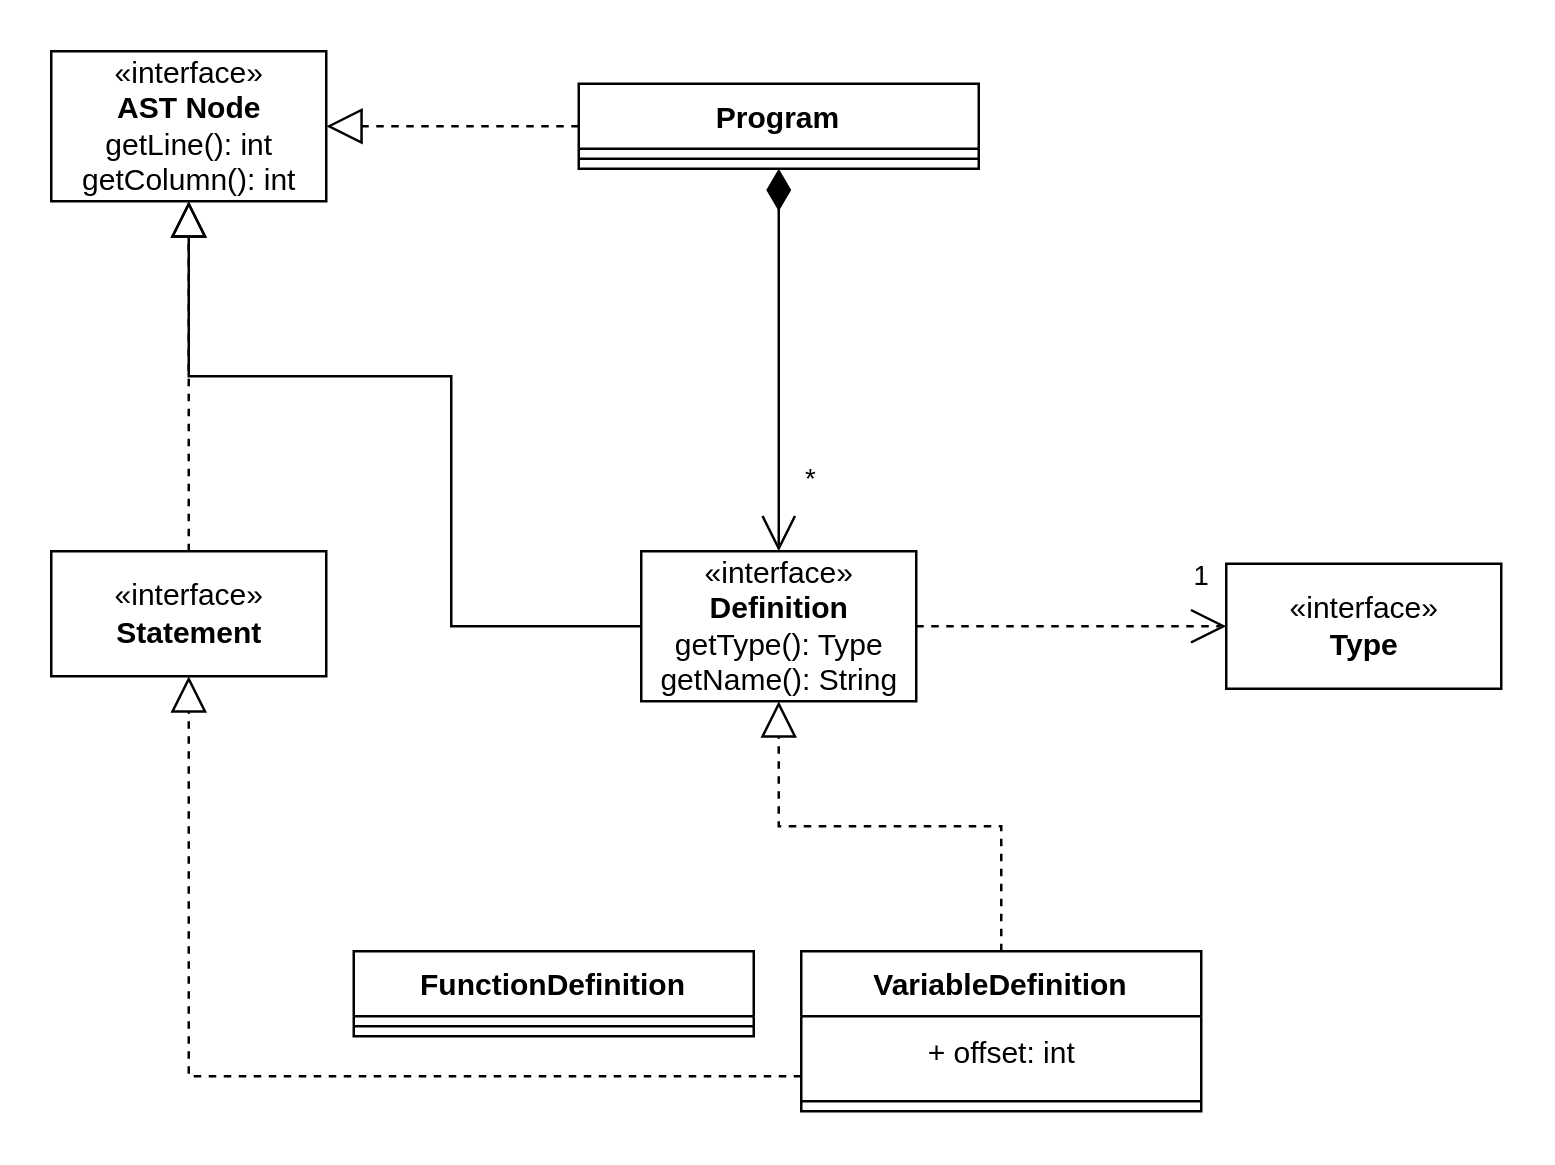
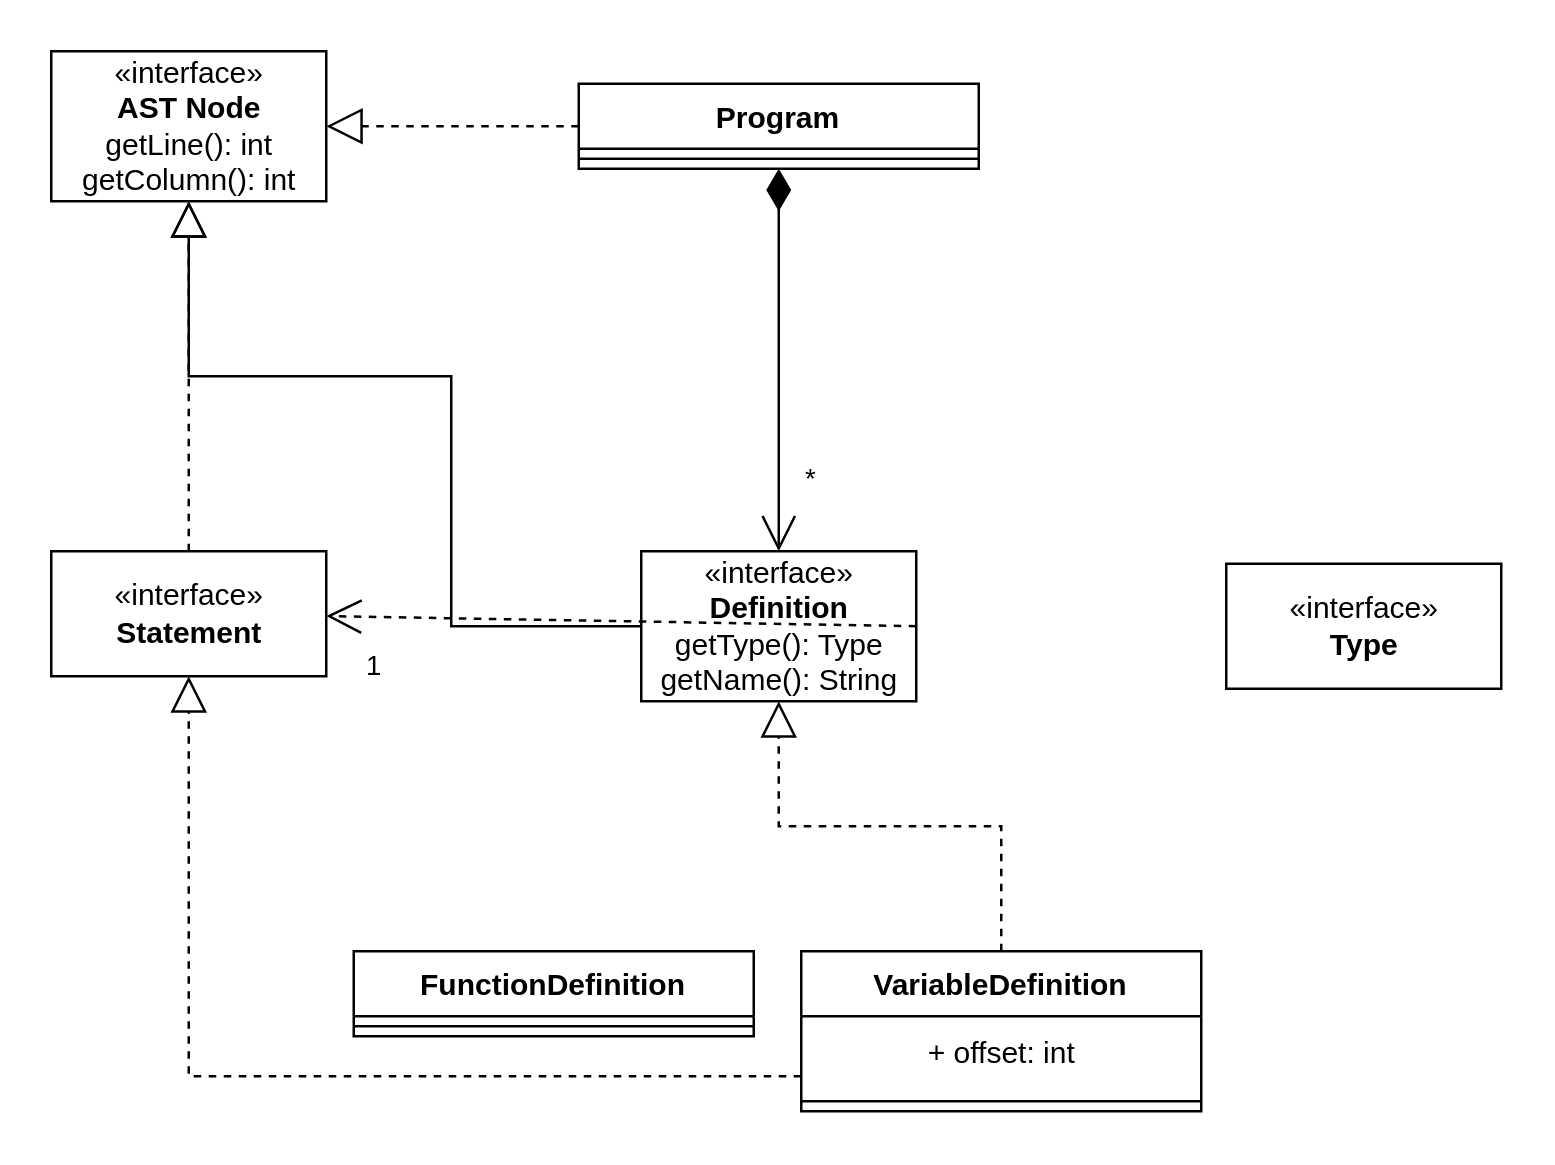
(1068, 626) -> (687, 622)
